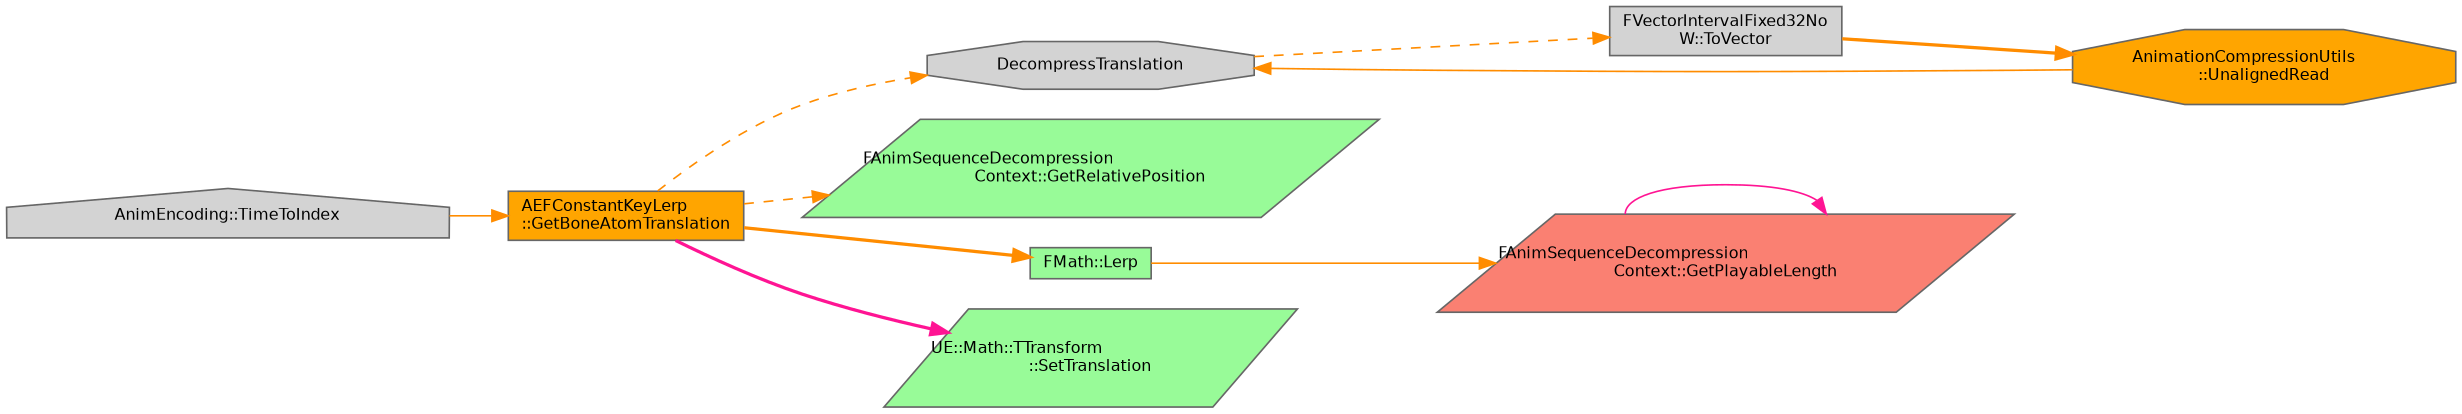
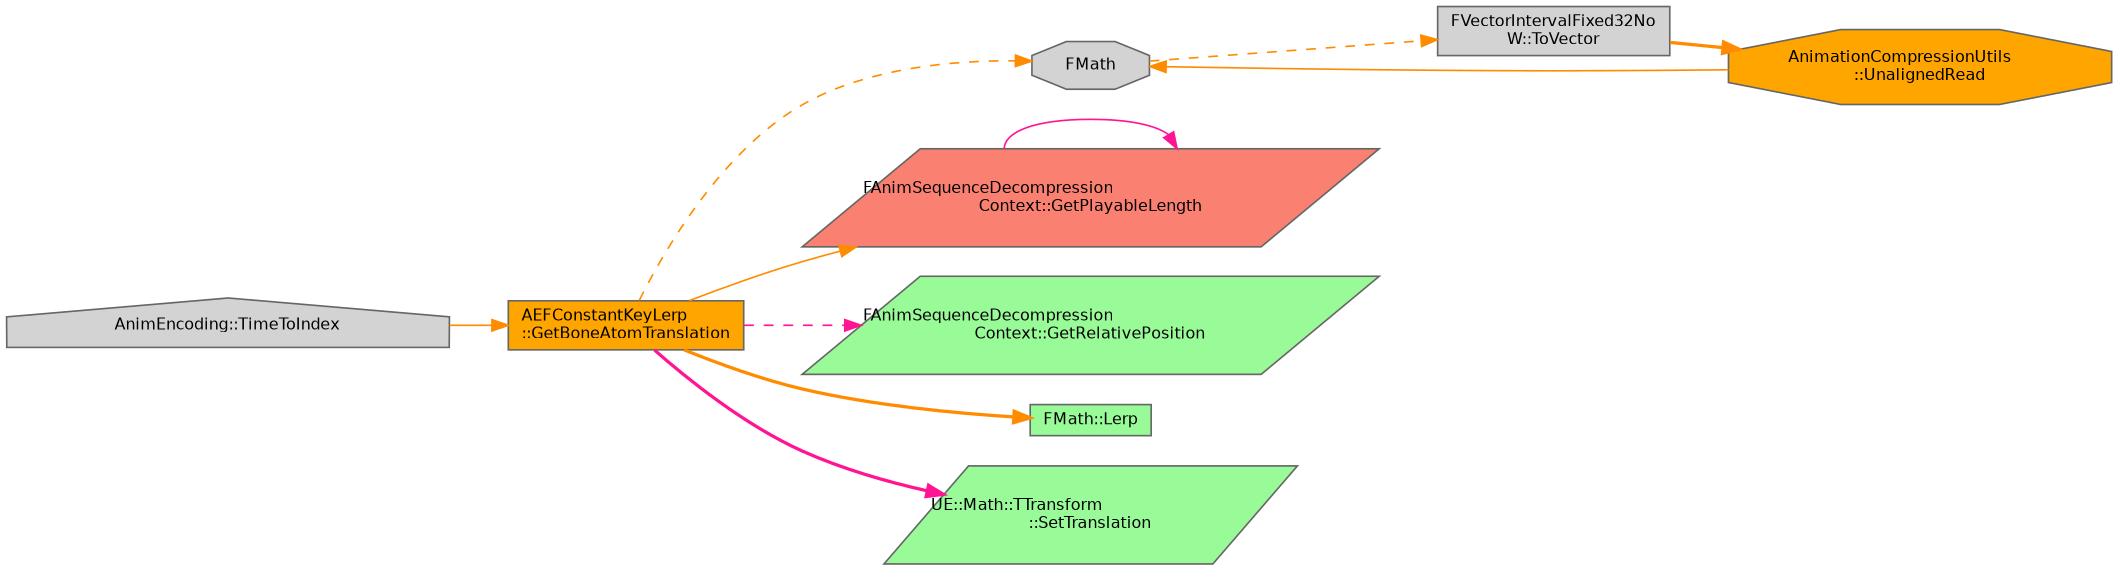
(1091, 65) -> (1091, 65)
(778, 200) -> (794, 325)
(1315, 263) -> (764, 274)
